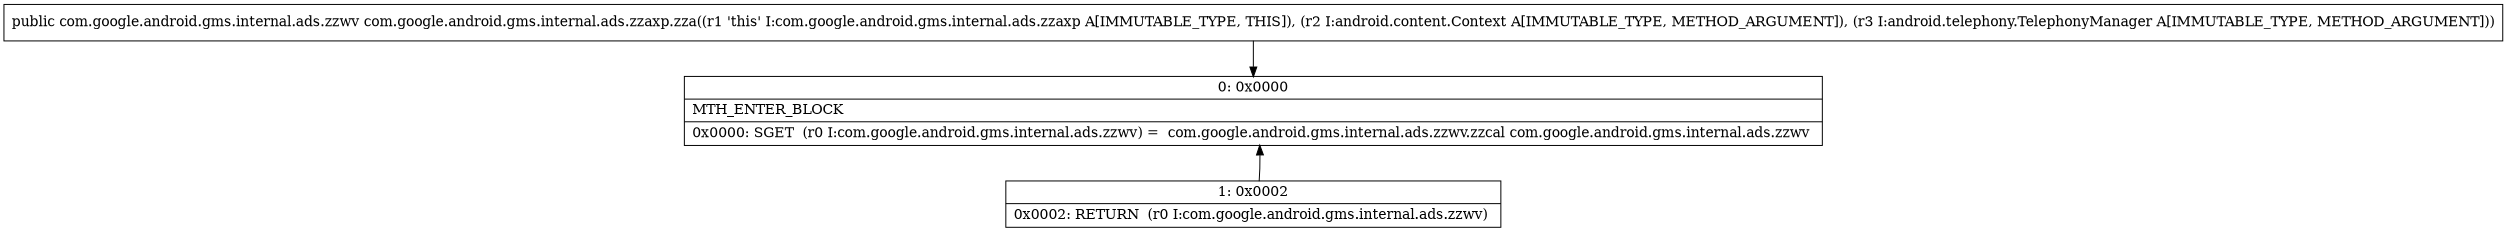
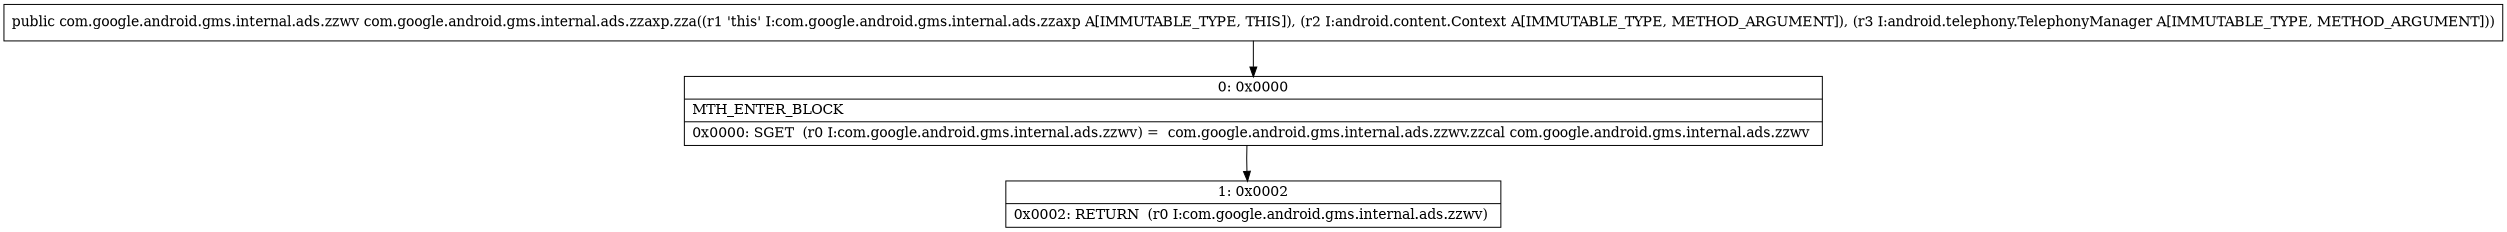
(1260, 168) -> (1247, 158)
